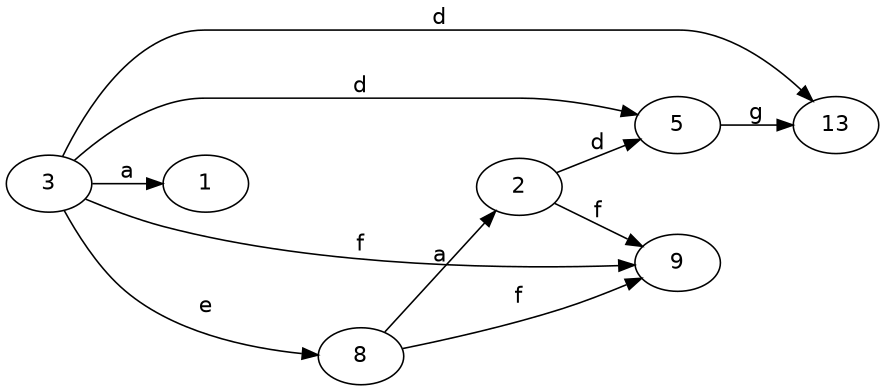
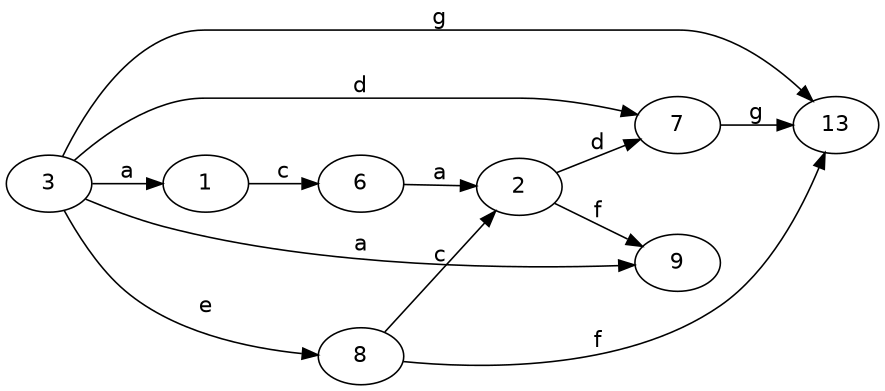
(440, 18) -> (440, 18)
(678, 125) -> (678, 125)
none -> (361, 184)
(361, 245) -> (361, 245)
(440, 256) -> (440, 256)
(516, 322) -> (650, 340)
